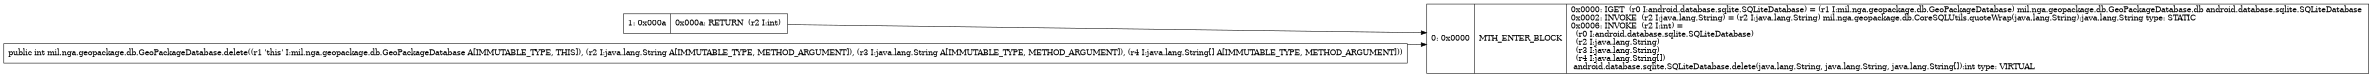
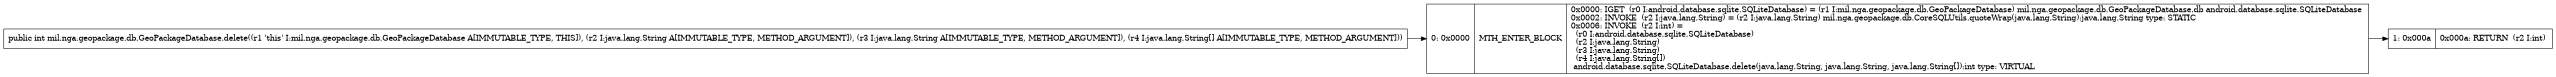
(1104, 29) -> (2376, 39)
